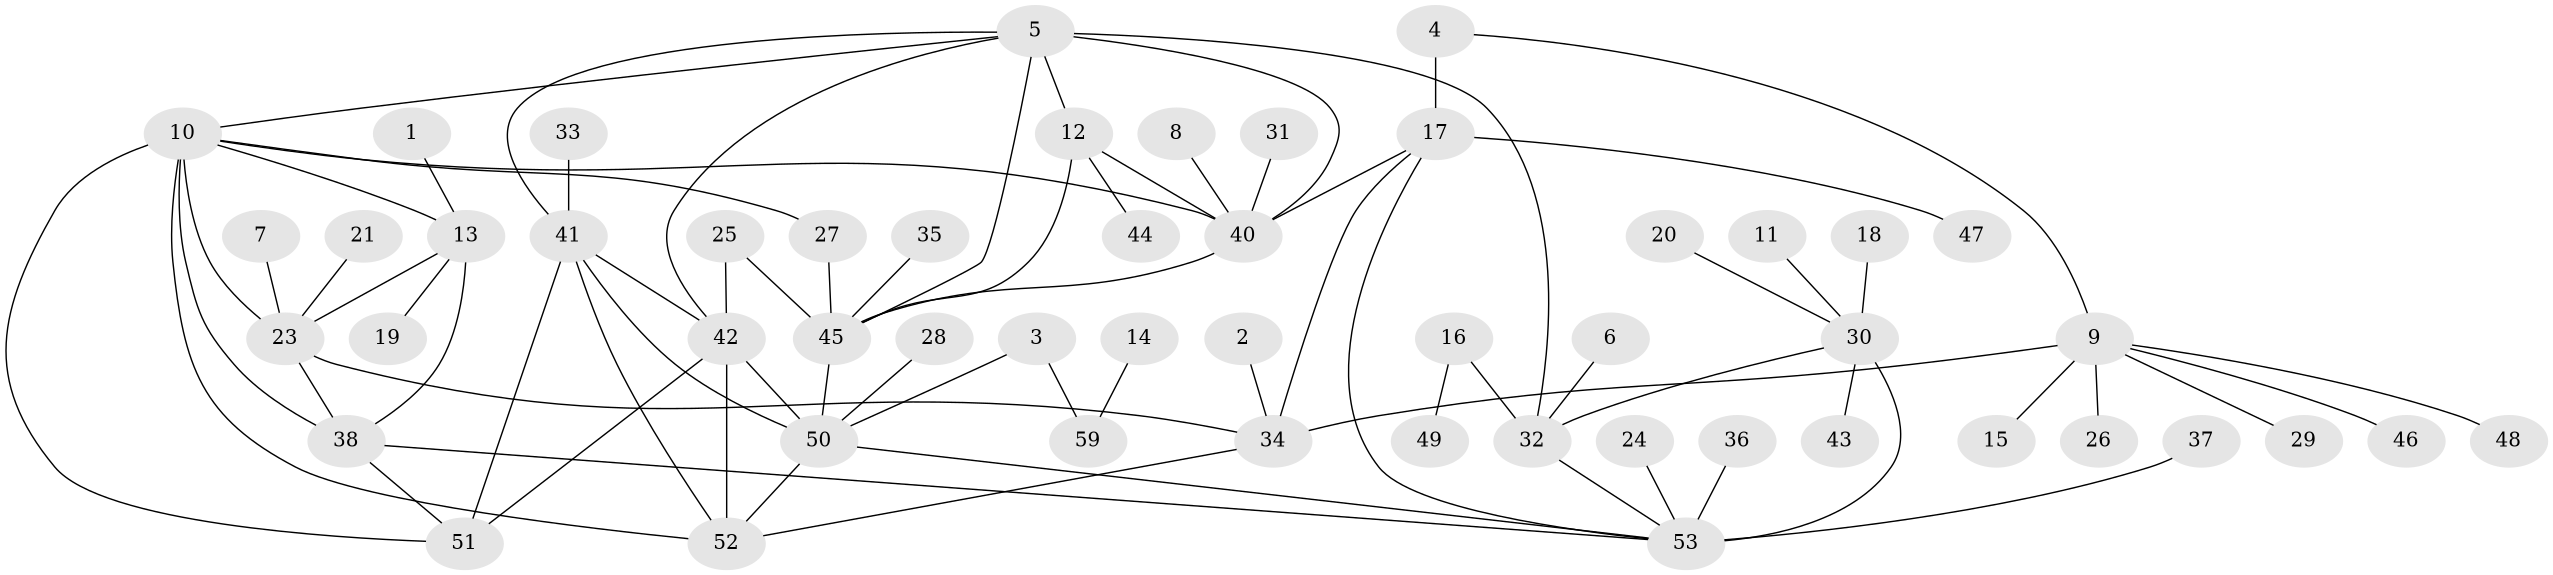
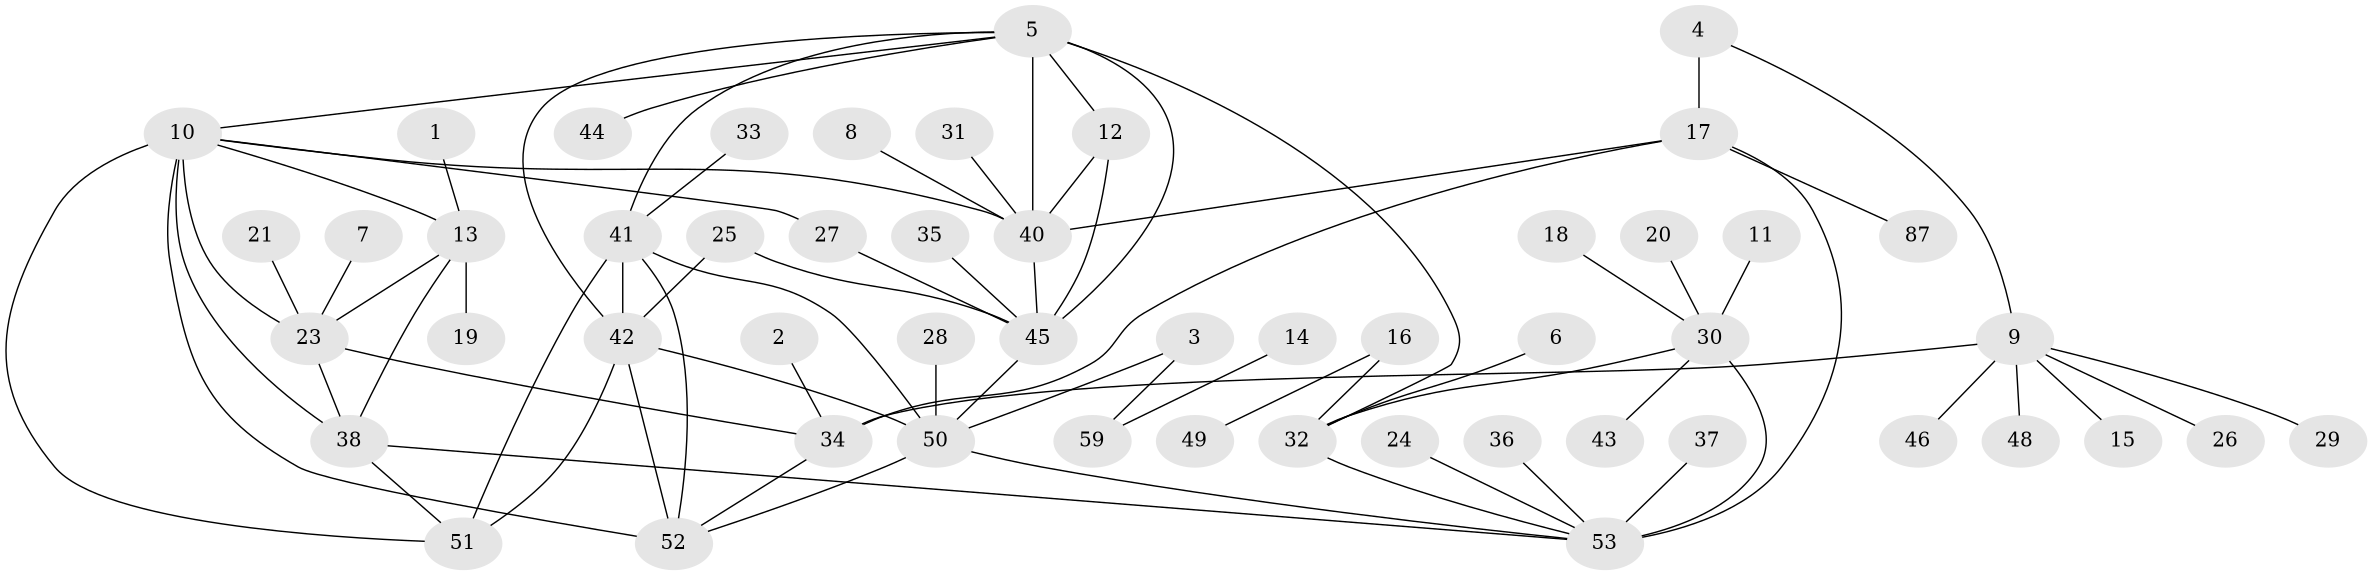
(1106, 182) -> (808, 70)
(1972, 236) -> (1918, 236)
